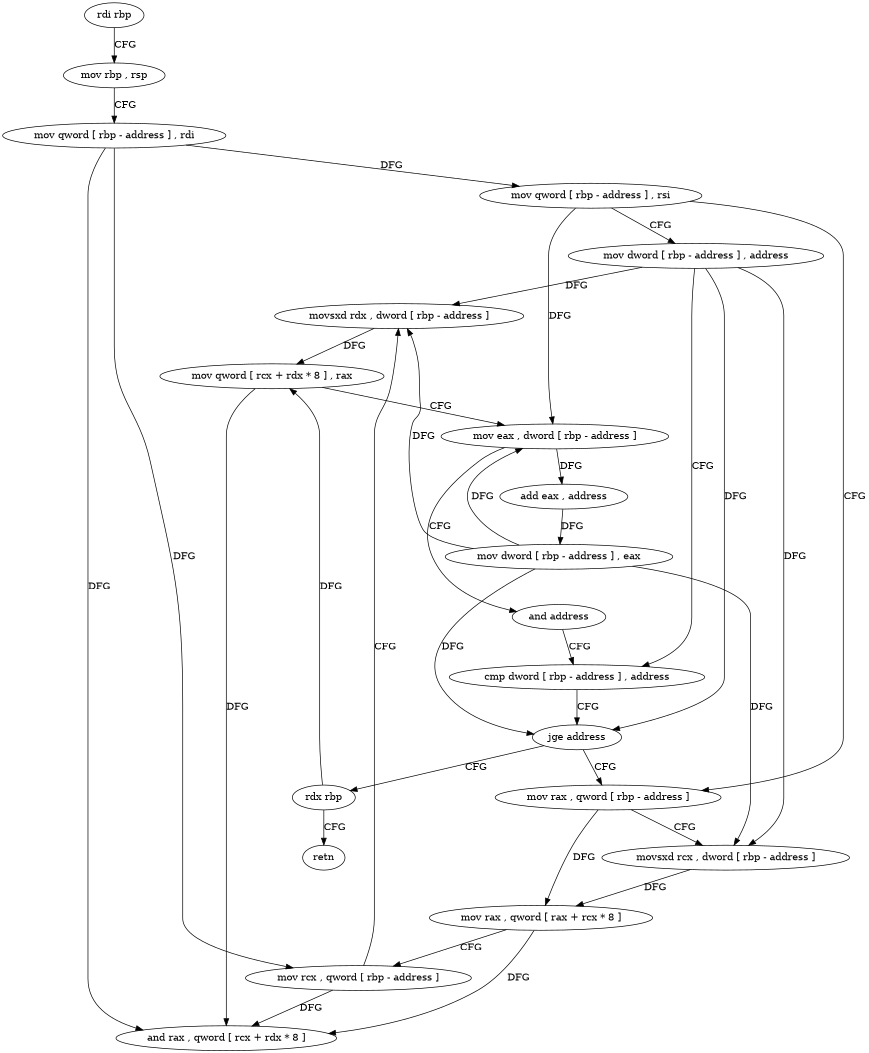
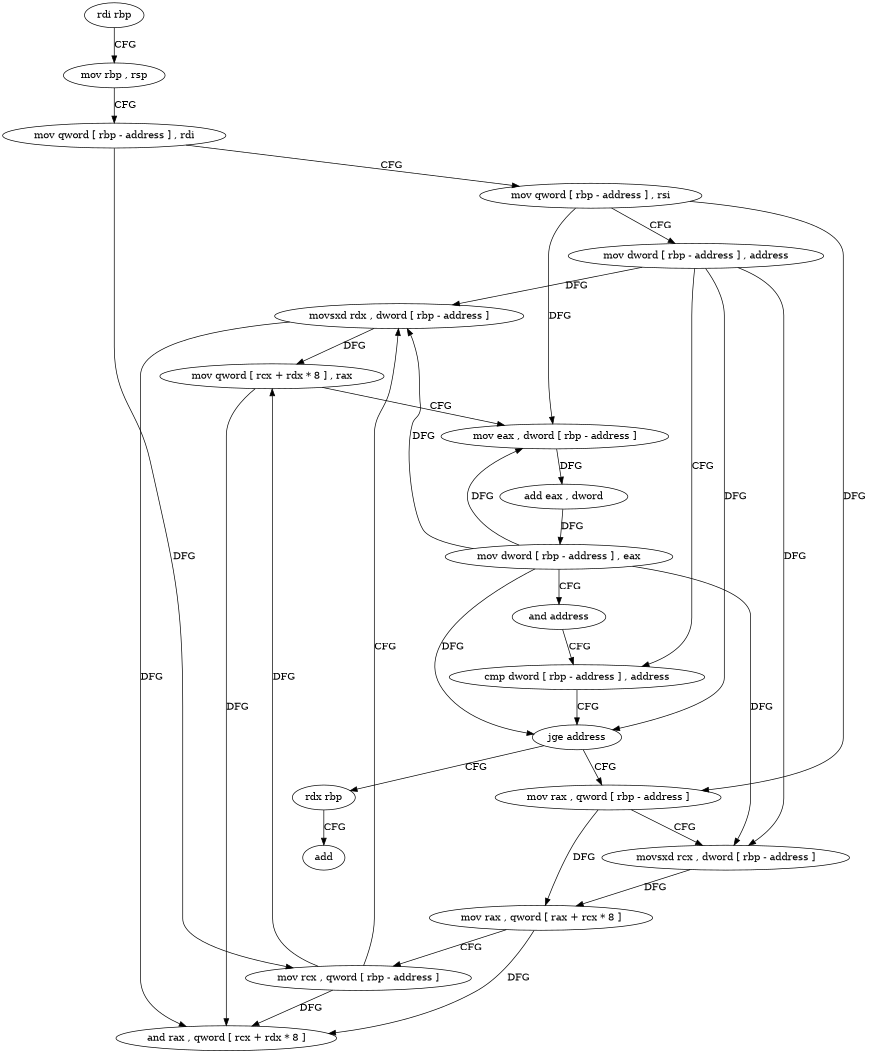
(392, 166) -> (392, 166)
(564, 497) -> (564, 497)
(855, 497) -> (855, 497)
(428, 528) -> (559, 583)
(320, 585) -> (273, 692)
(88, 599) -> (141, 625)
(324, 858) -> (324, 858)
